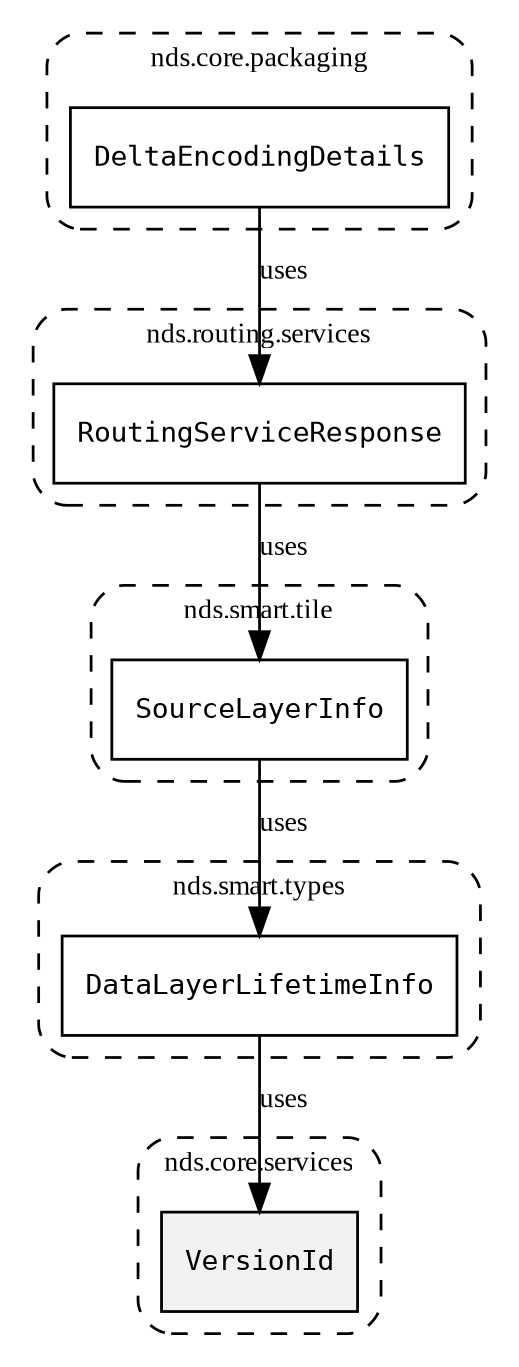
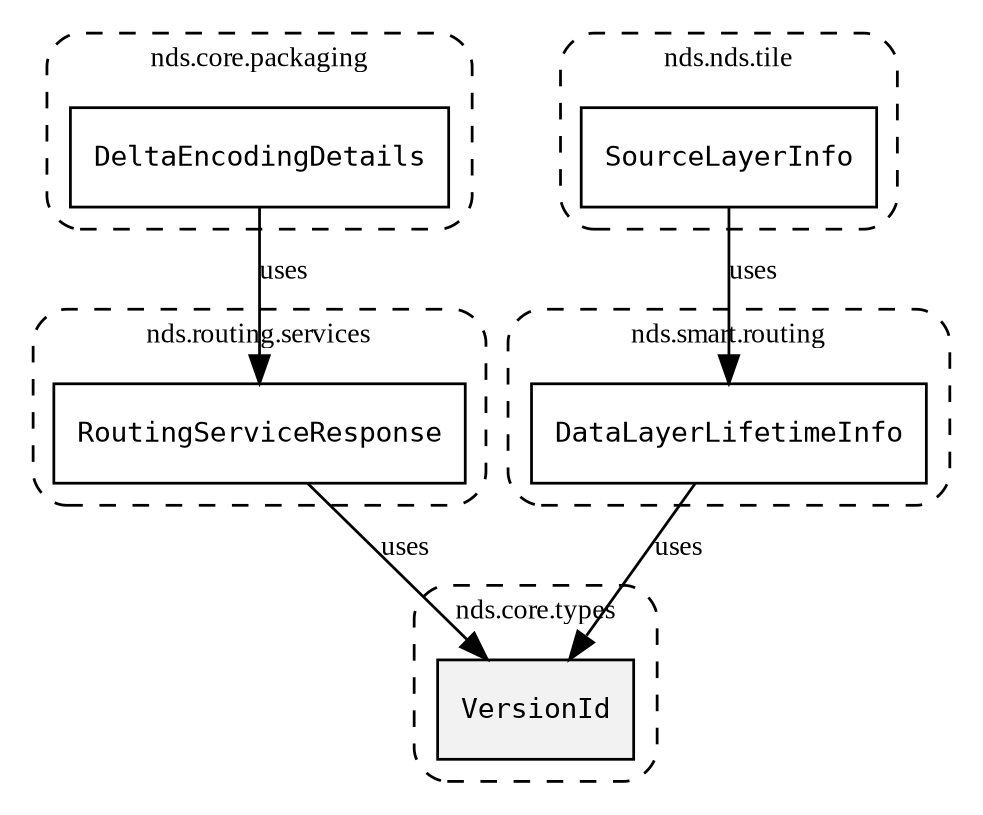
(260, 558) -> (387, 561)
(260, 612) -> (729, 59)
(260, 888) -> (729, 335)
(260, 1164) -> (536, 612)
